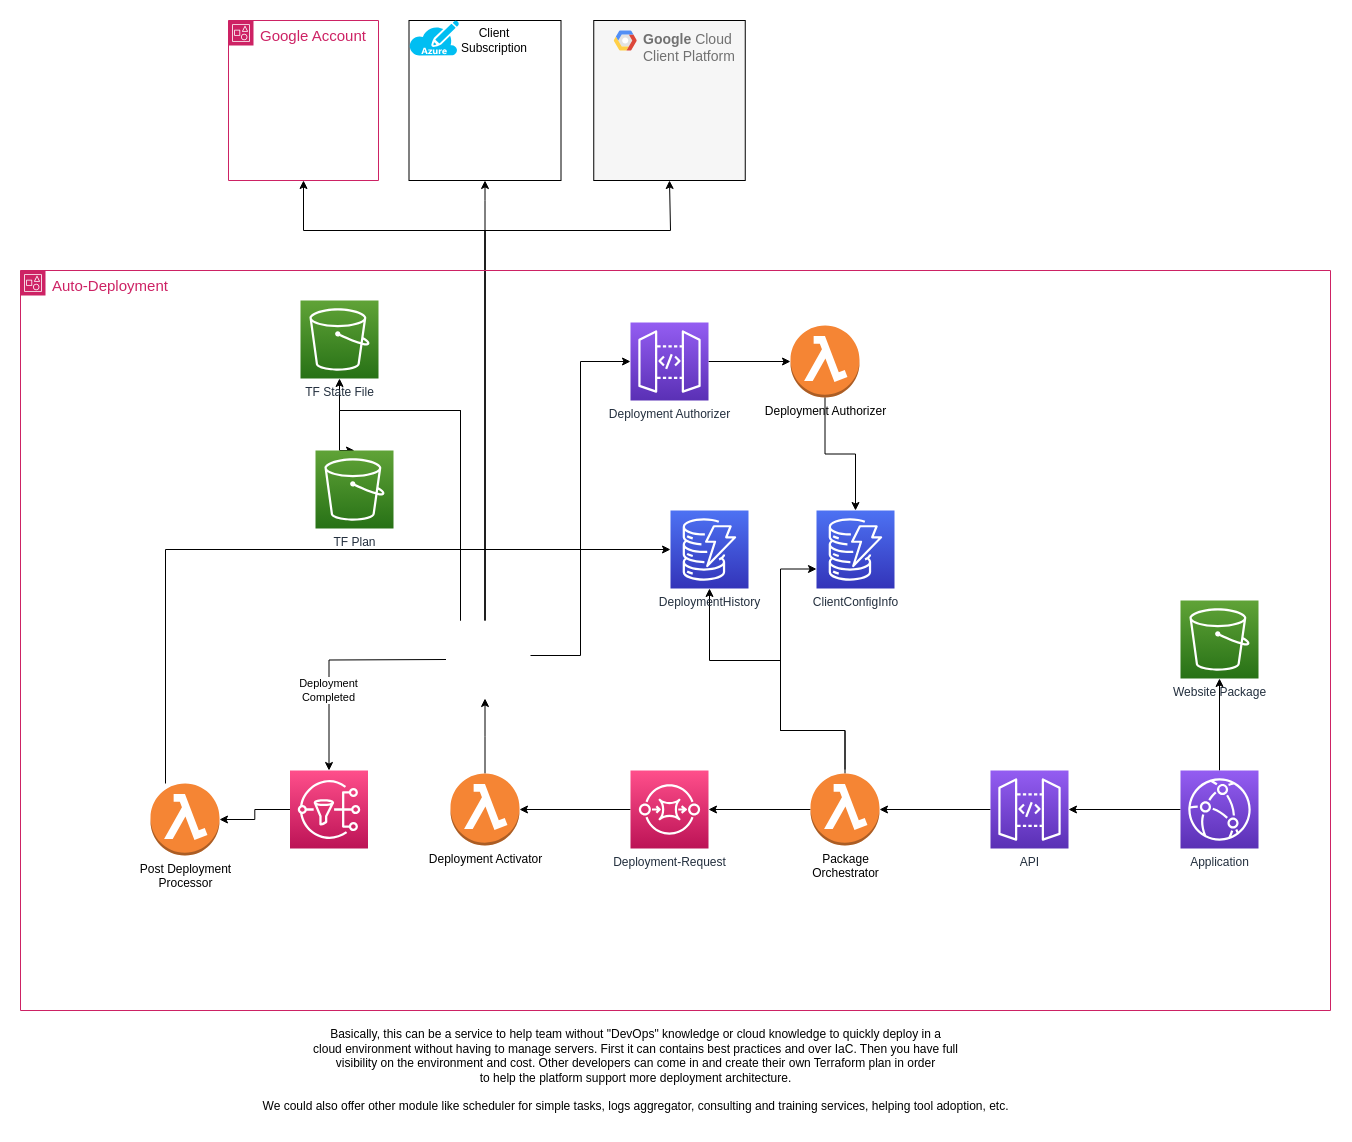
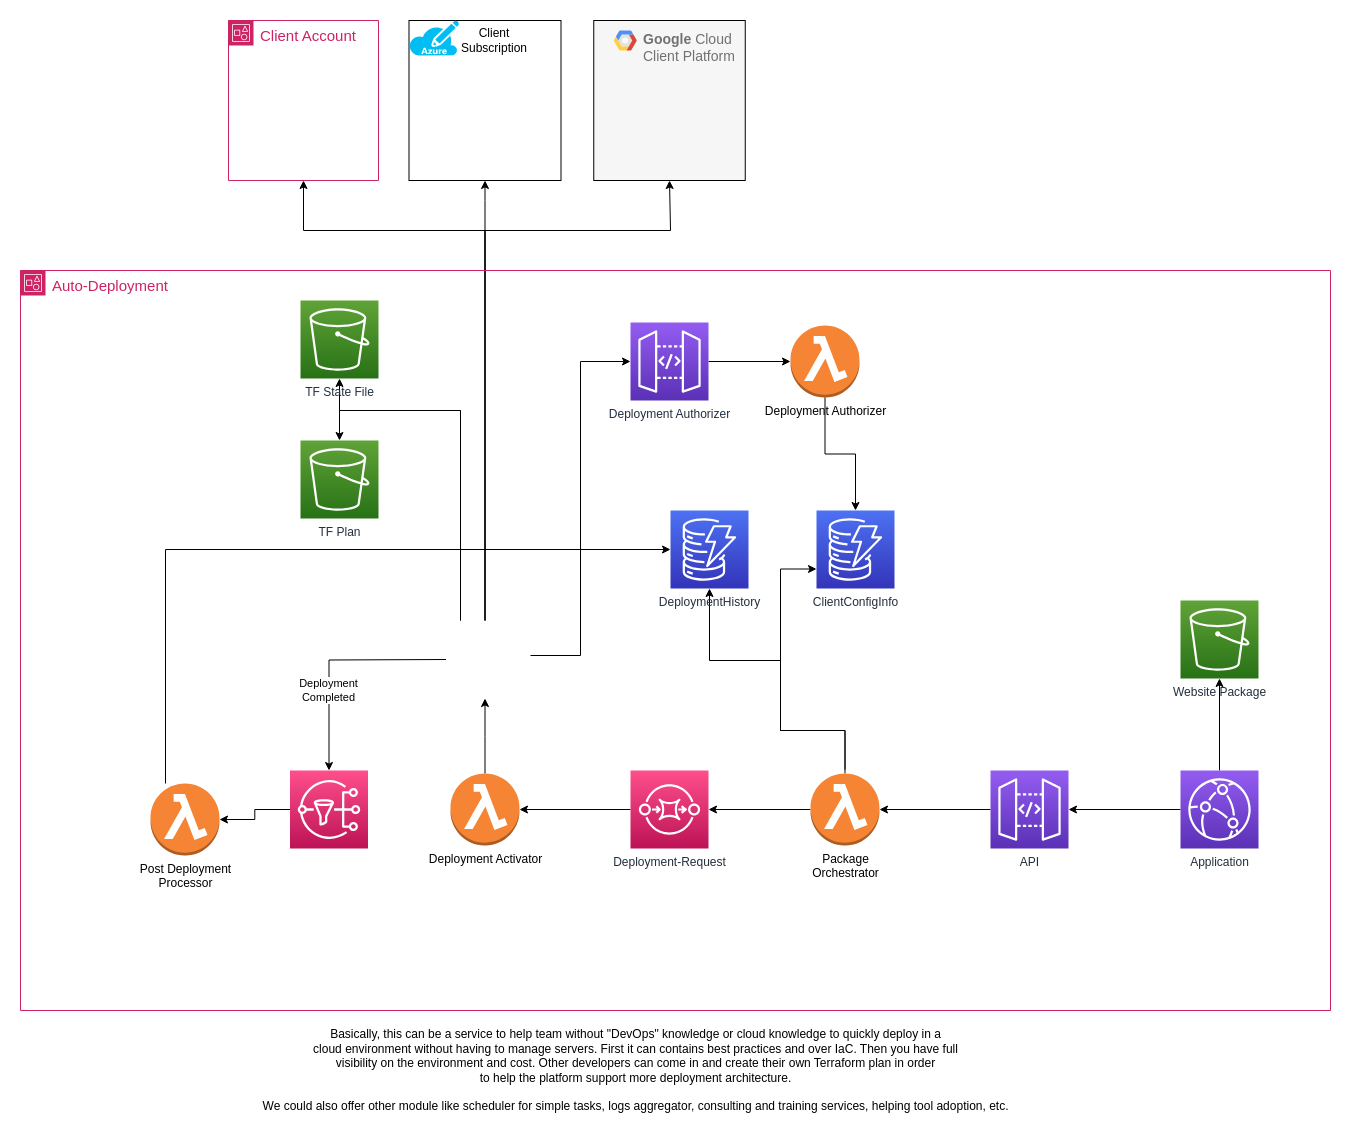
(304, 35) -> (303, 35)
(355, 490) -> (340, 480)
